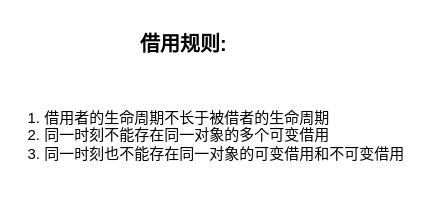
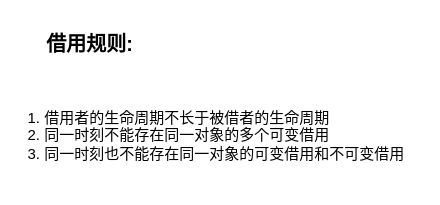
(206, 44) -> (112, 44)
